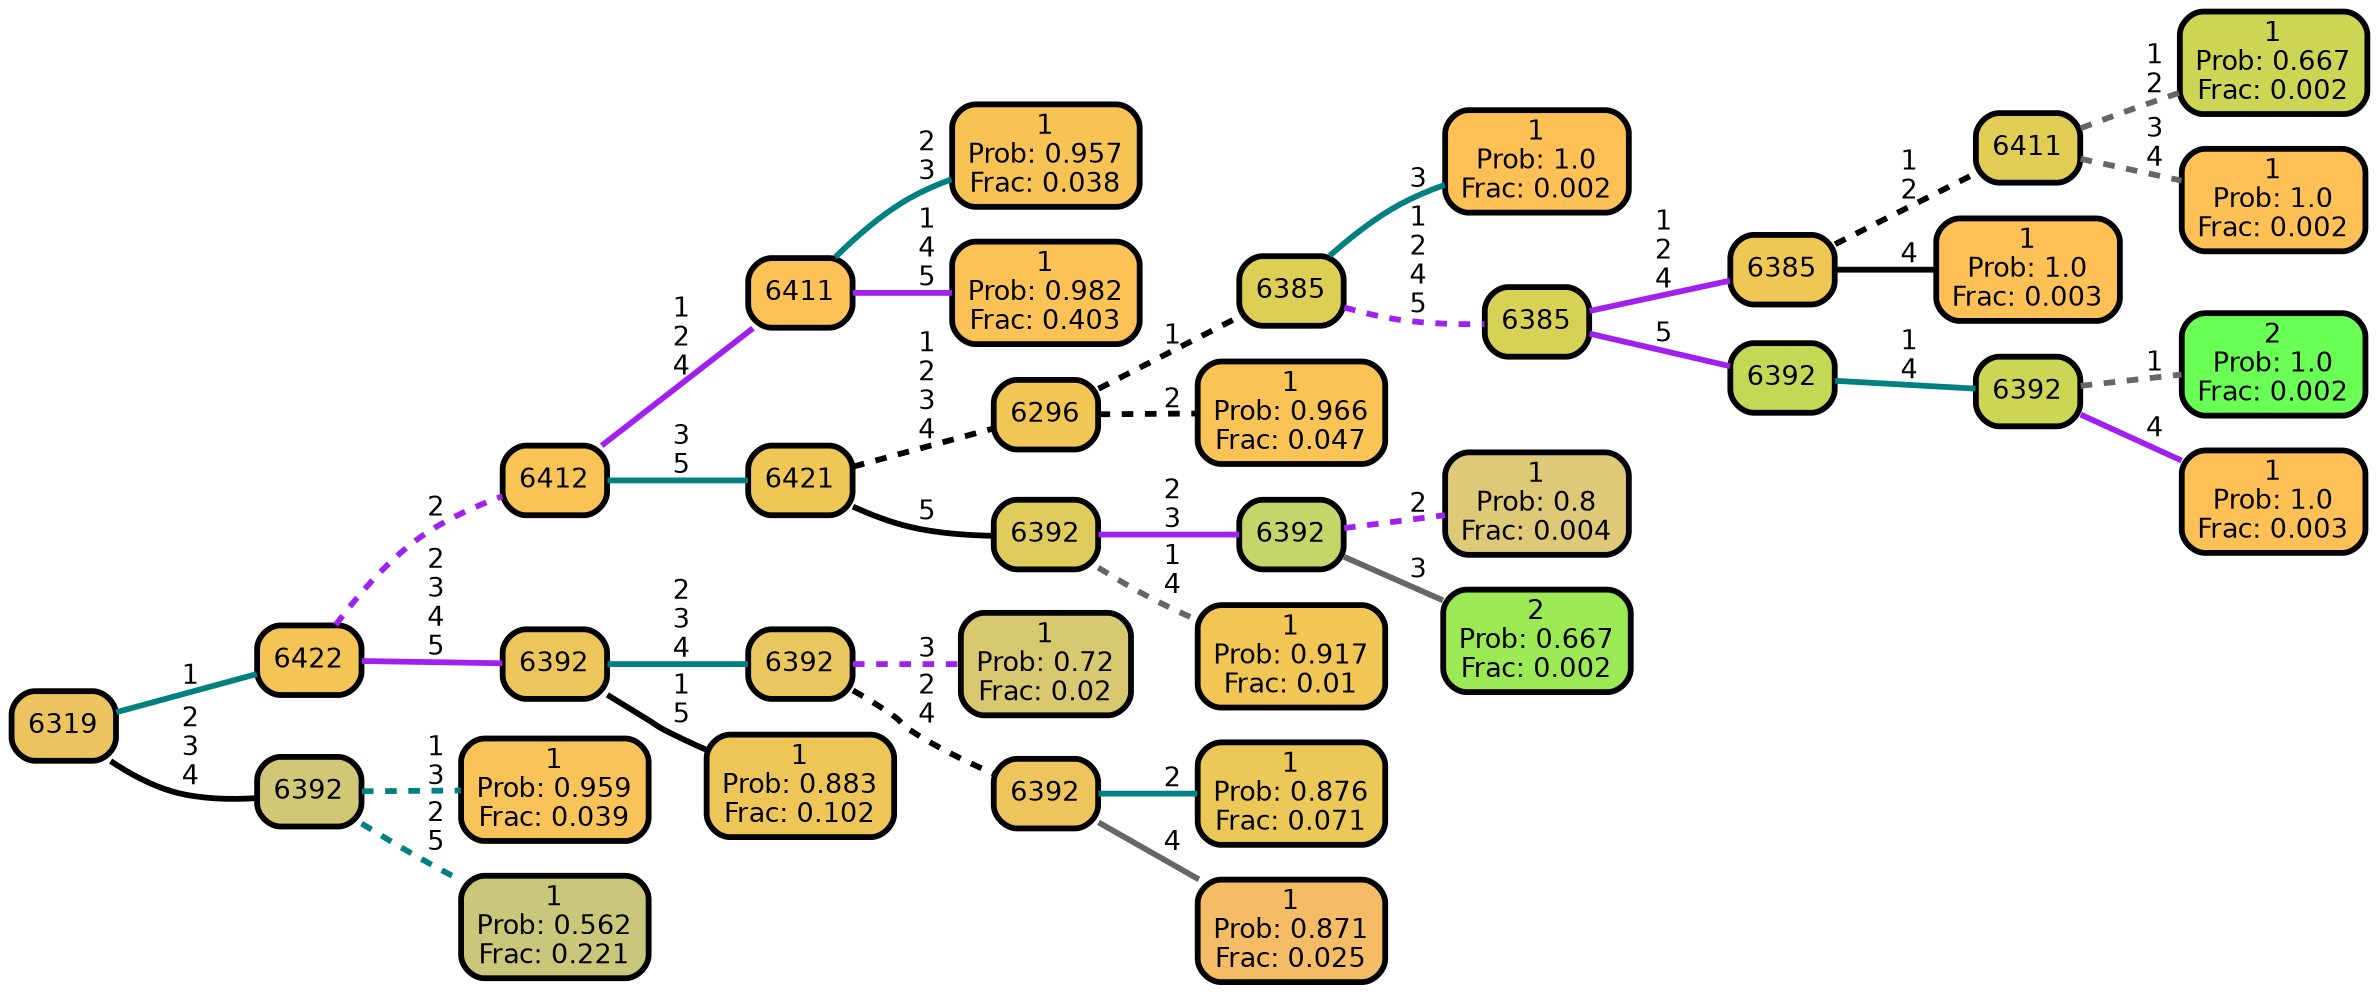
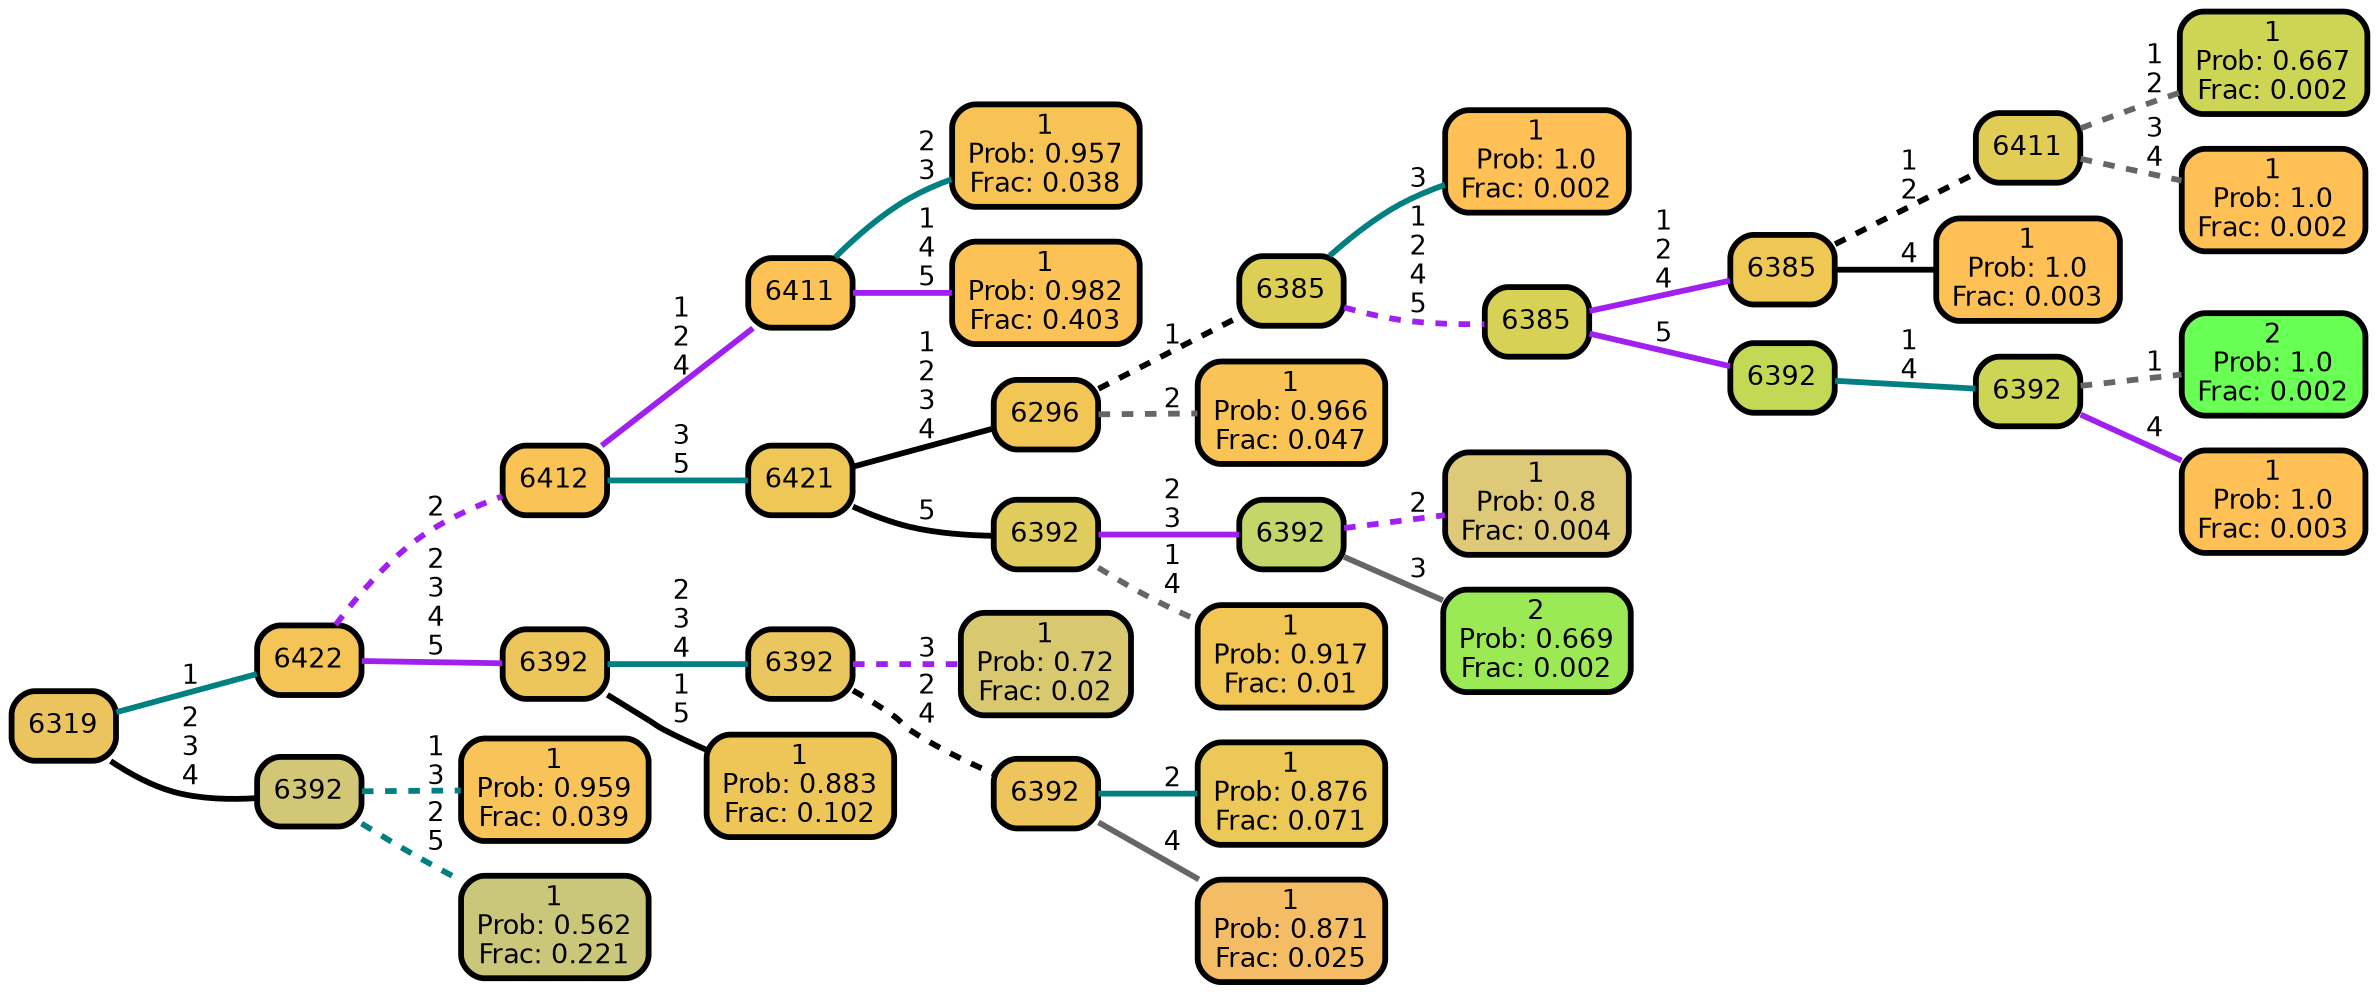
(1148, 414) -> (1148, 414)
(923, 448) -> (923, 448)
(1537, 641) -> (1537, 641)
